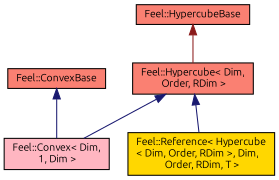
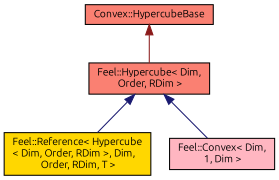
(193, 15) -> (149, 15)
(57, 79) -> none
